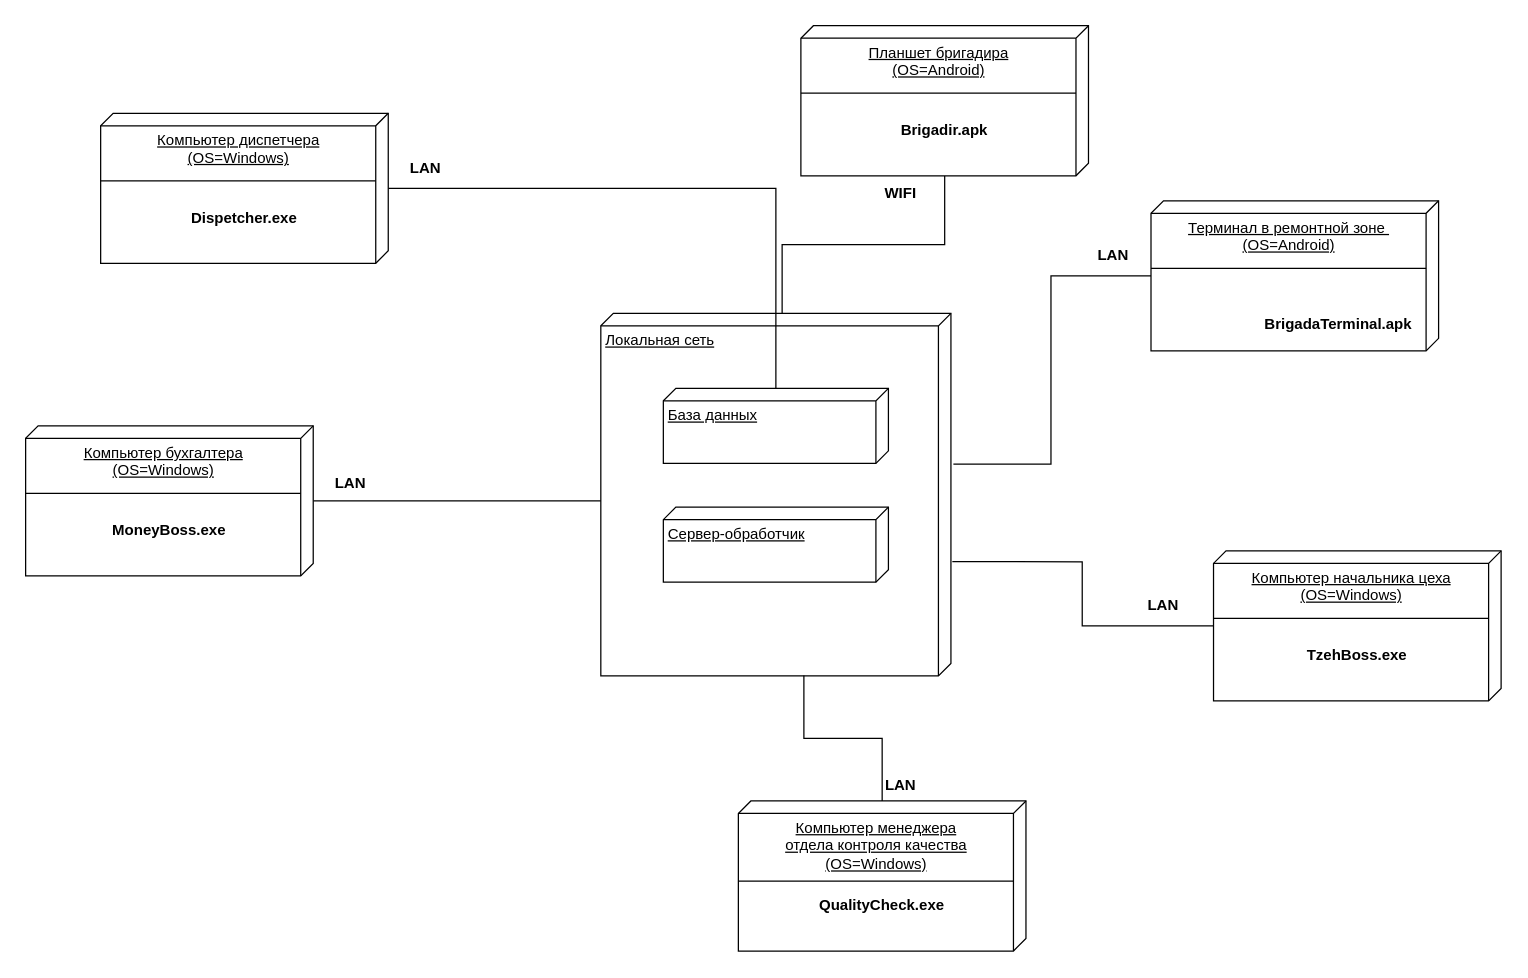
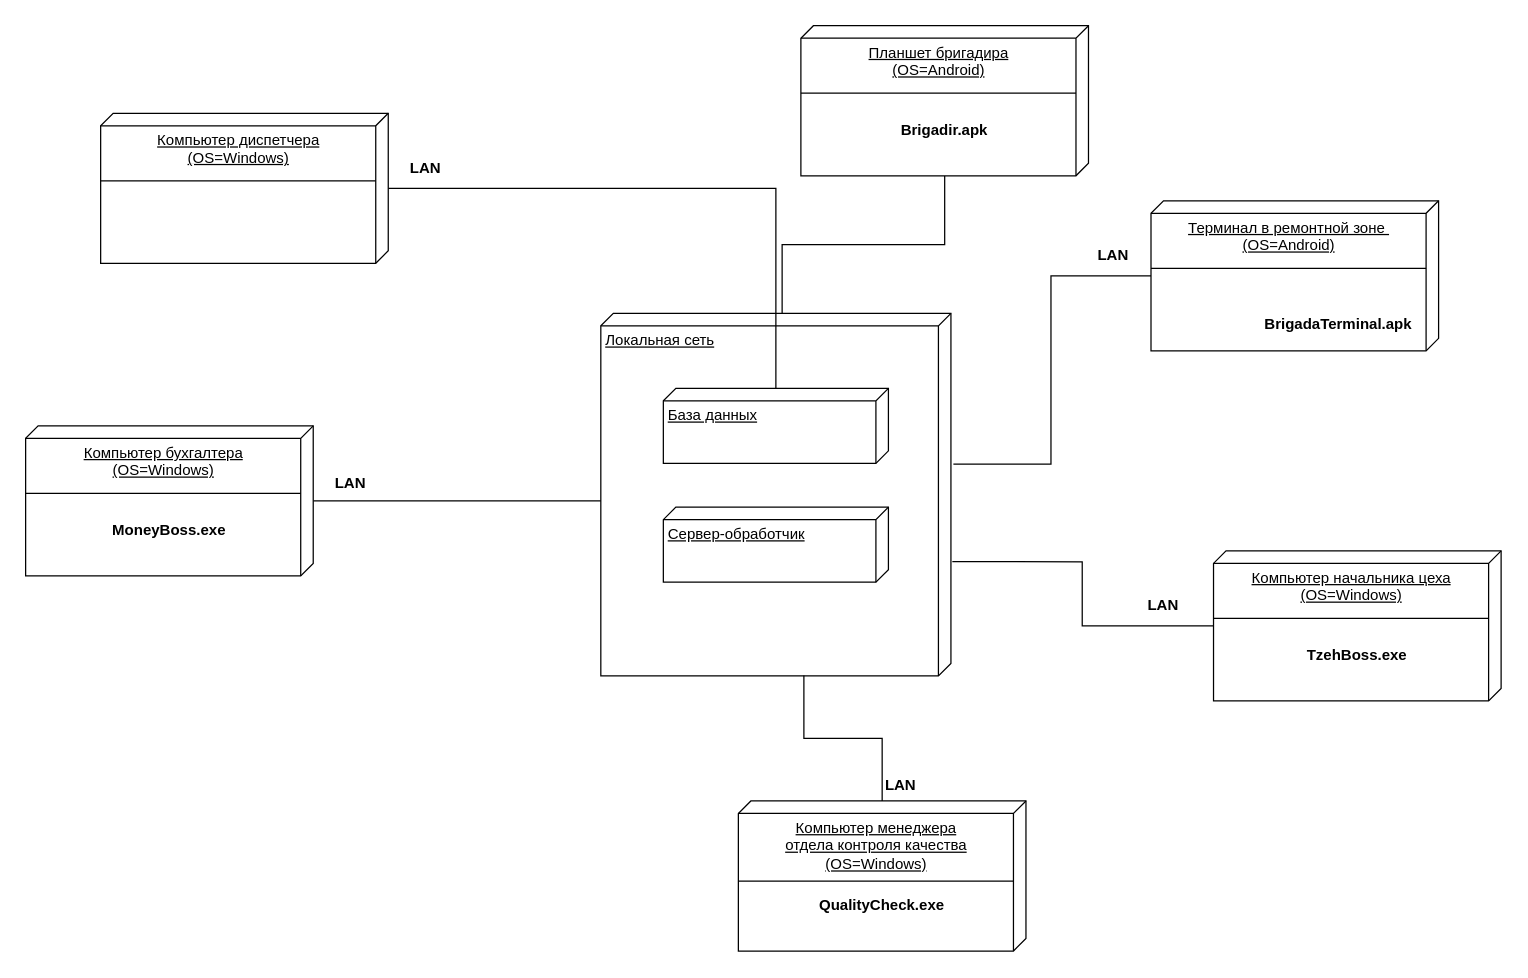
(901, 192) -> none
(244, 217) -> none
